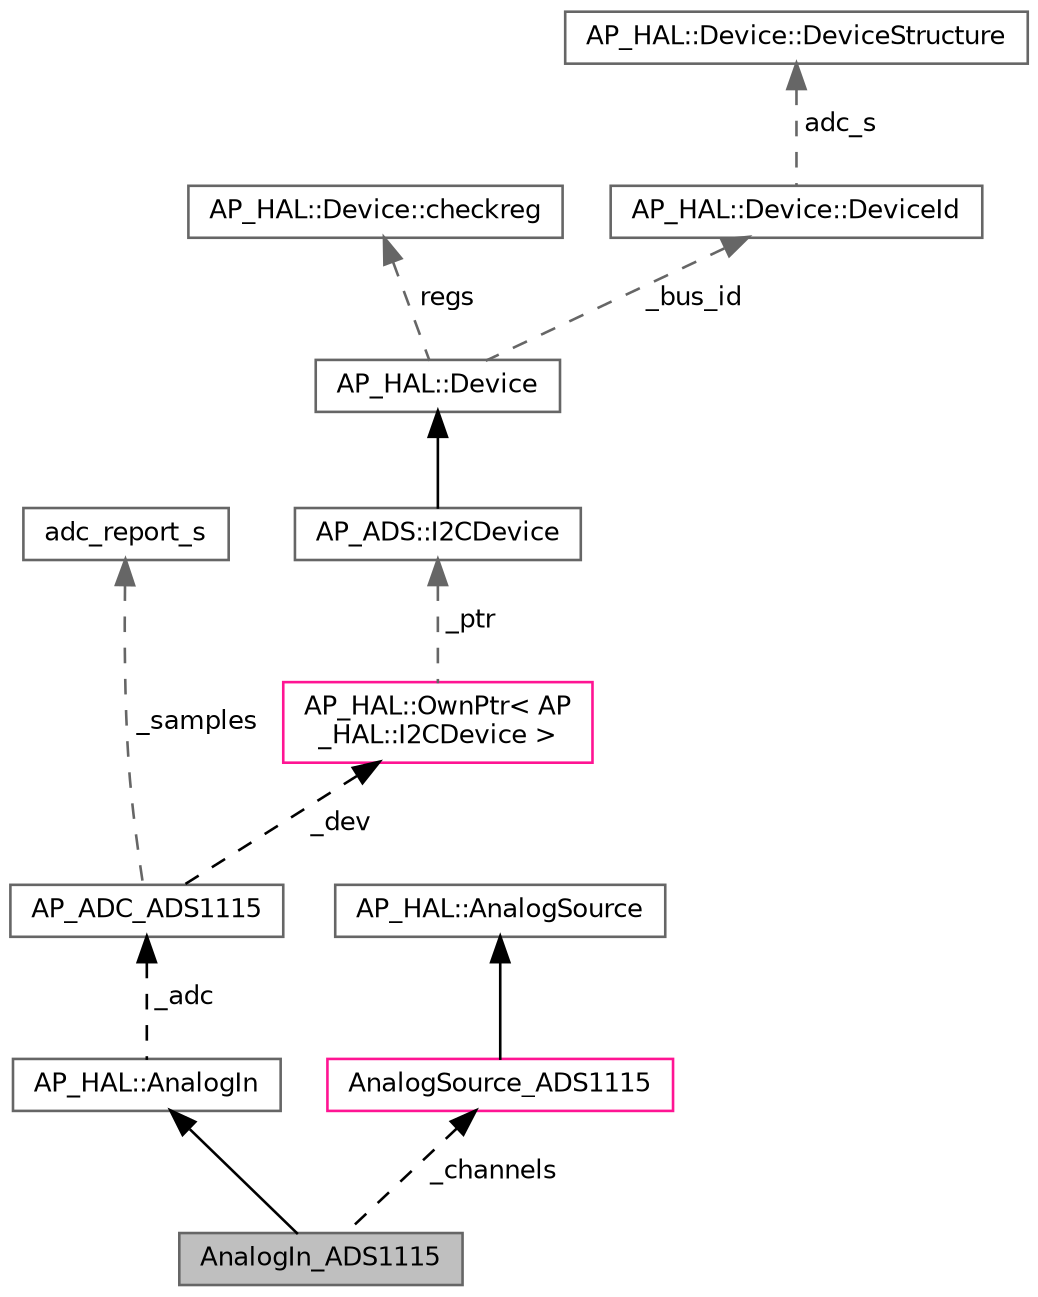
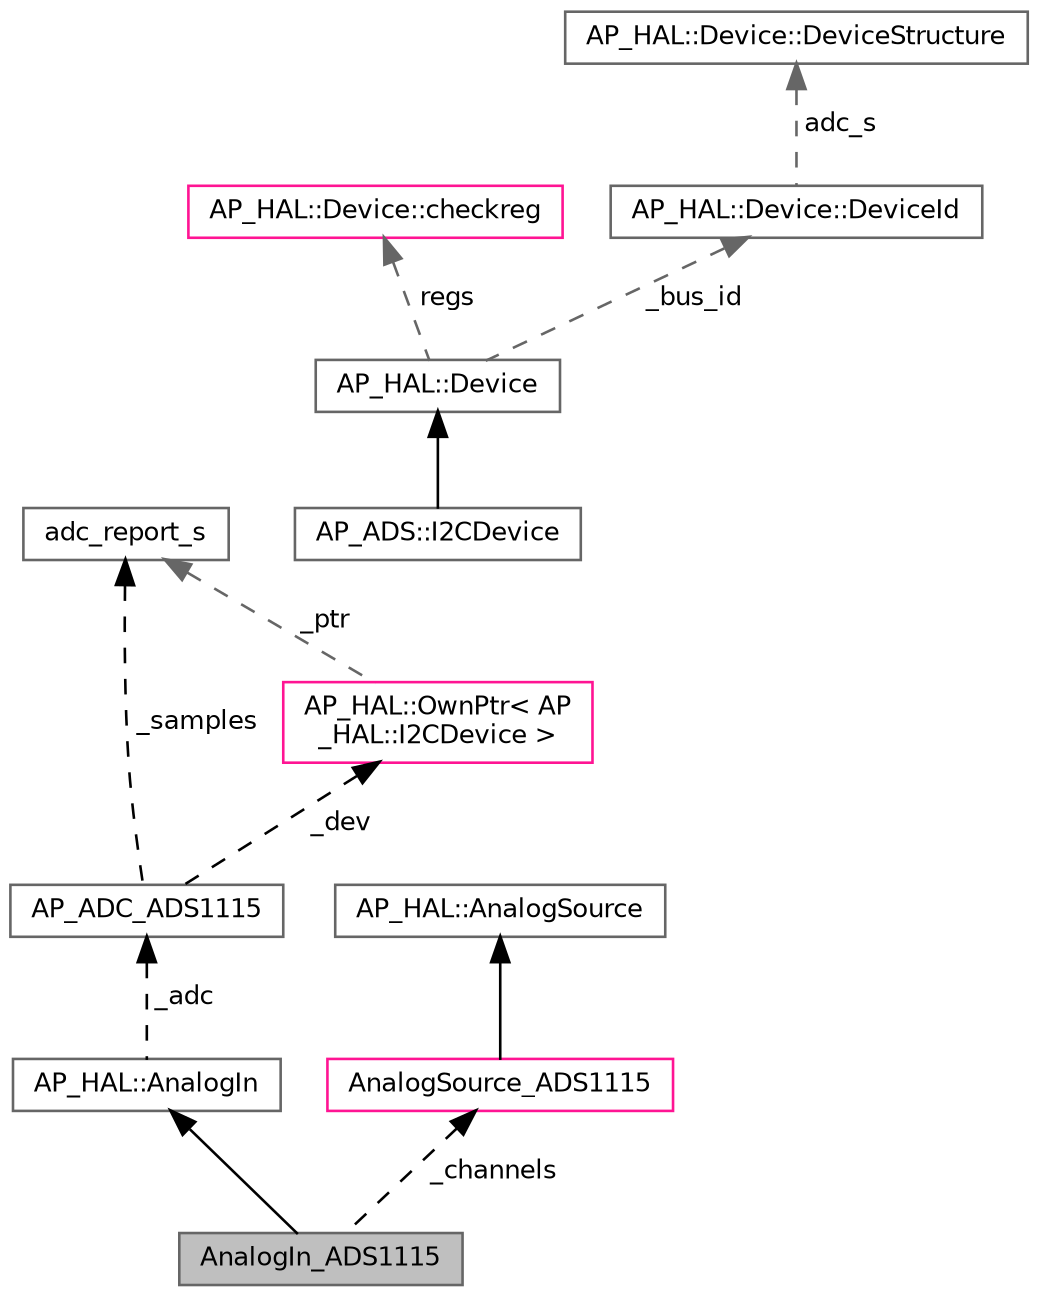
(375, 212) -> (375, 212)
(438, 634) -> (281, 628)
(127, 736) -> (127, 736)
